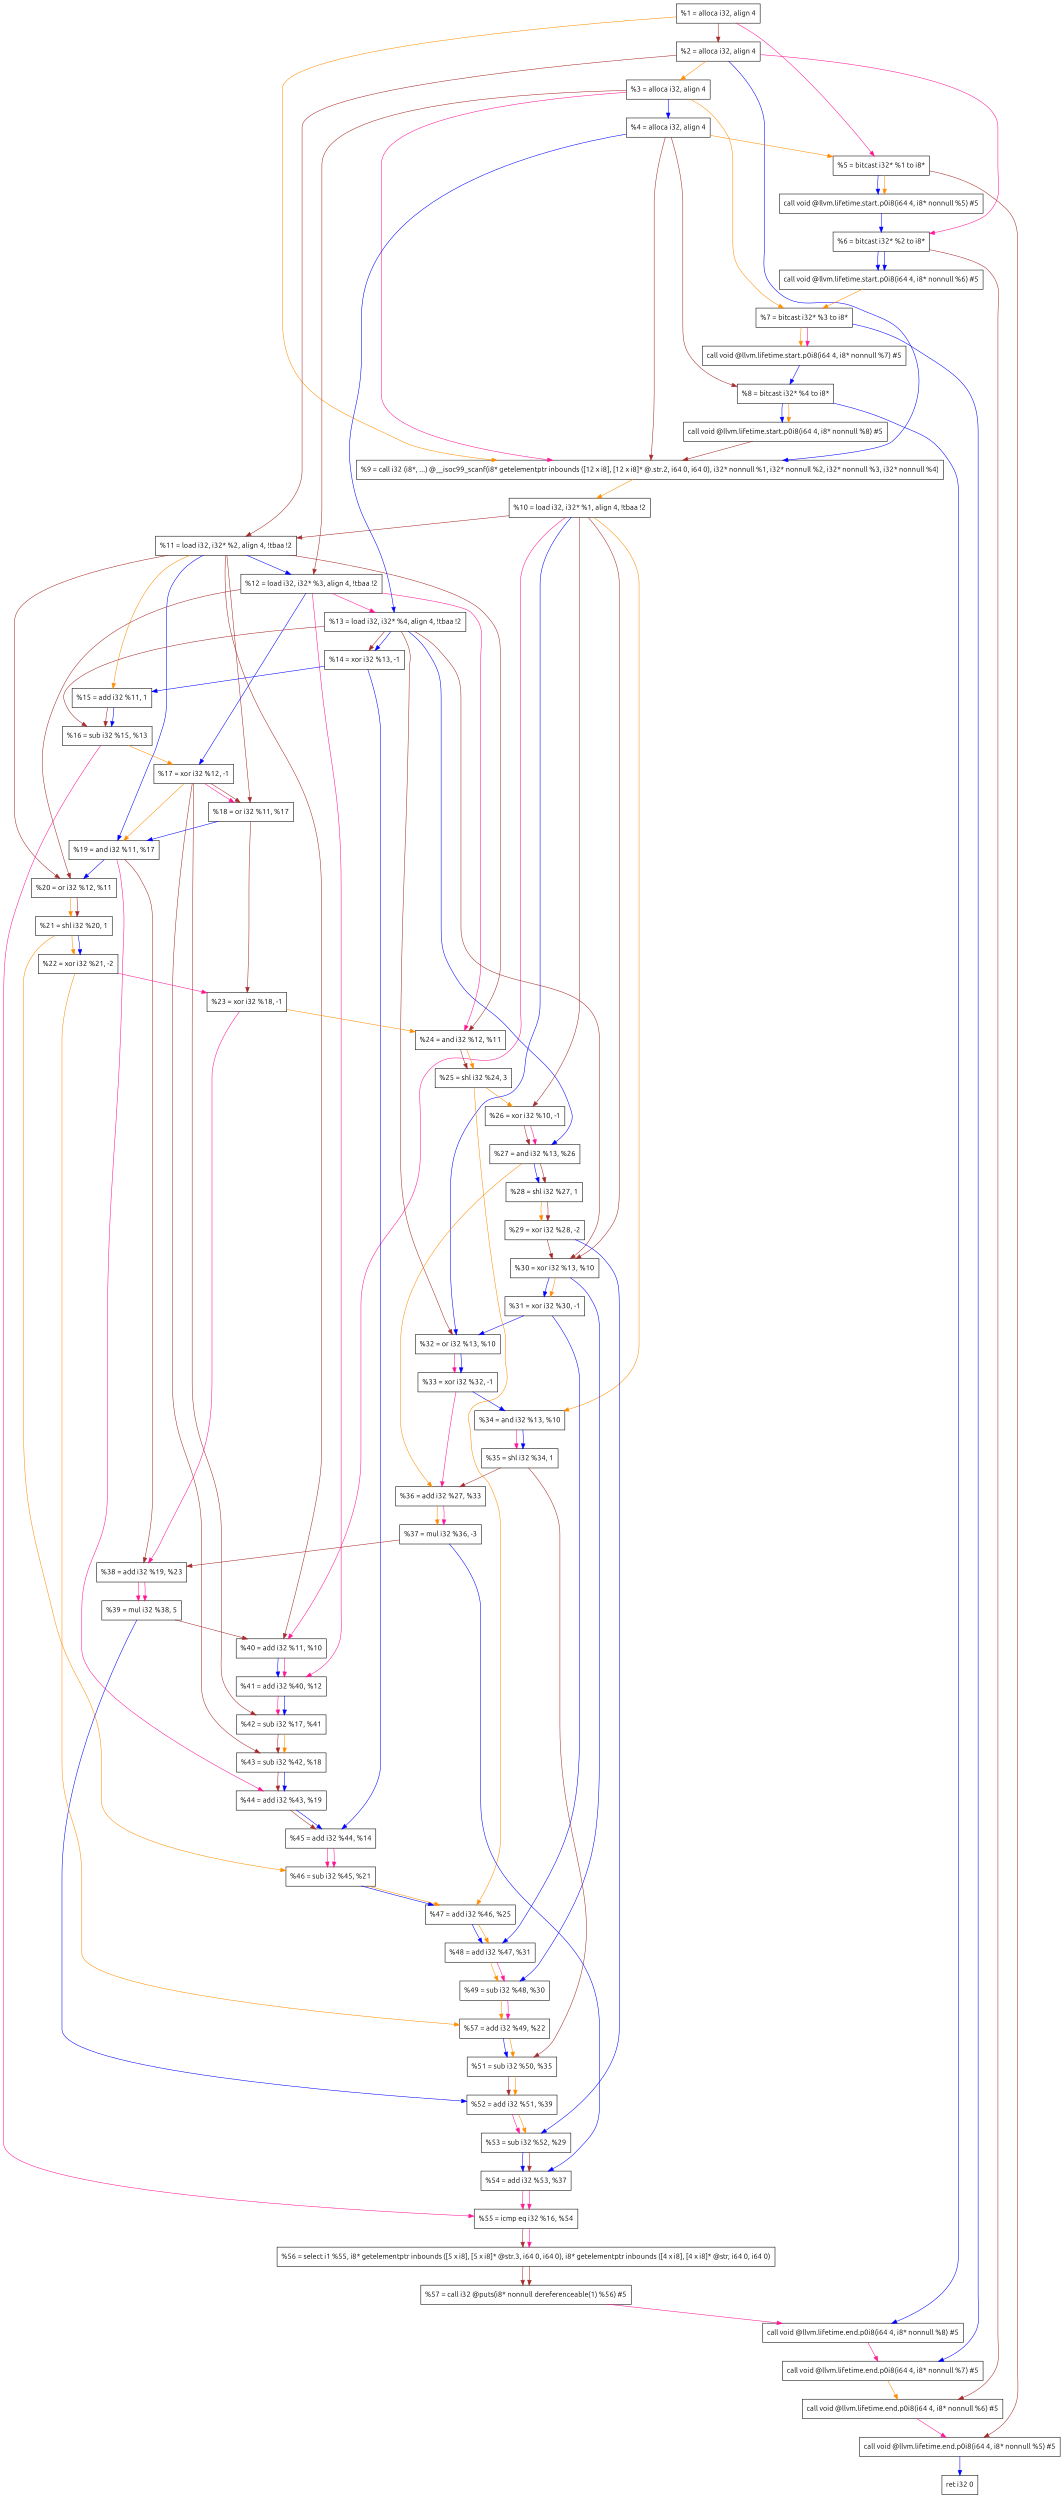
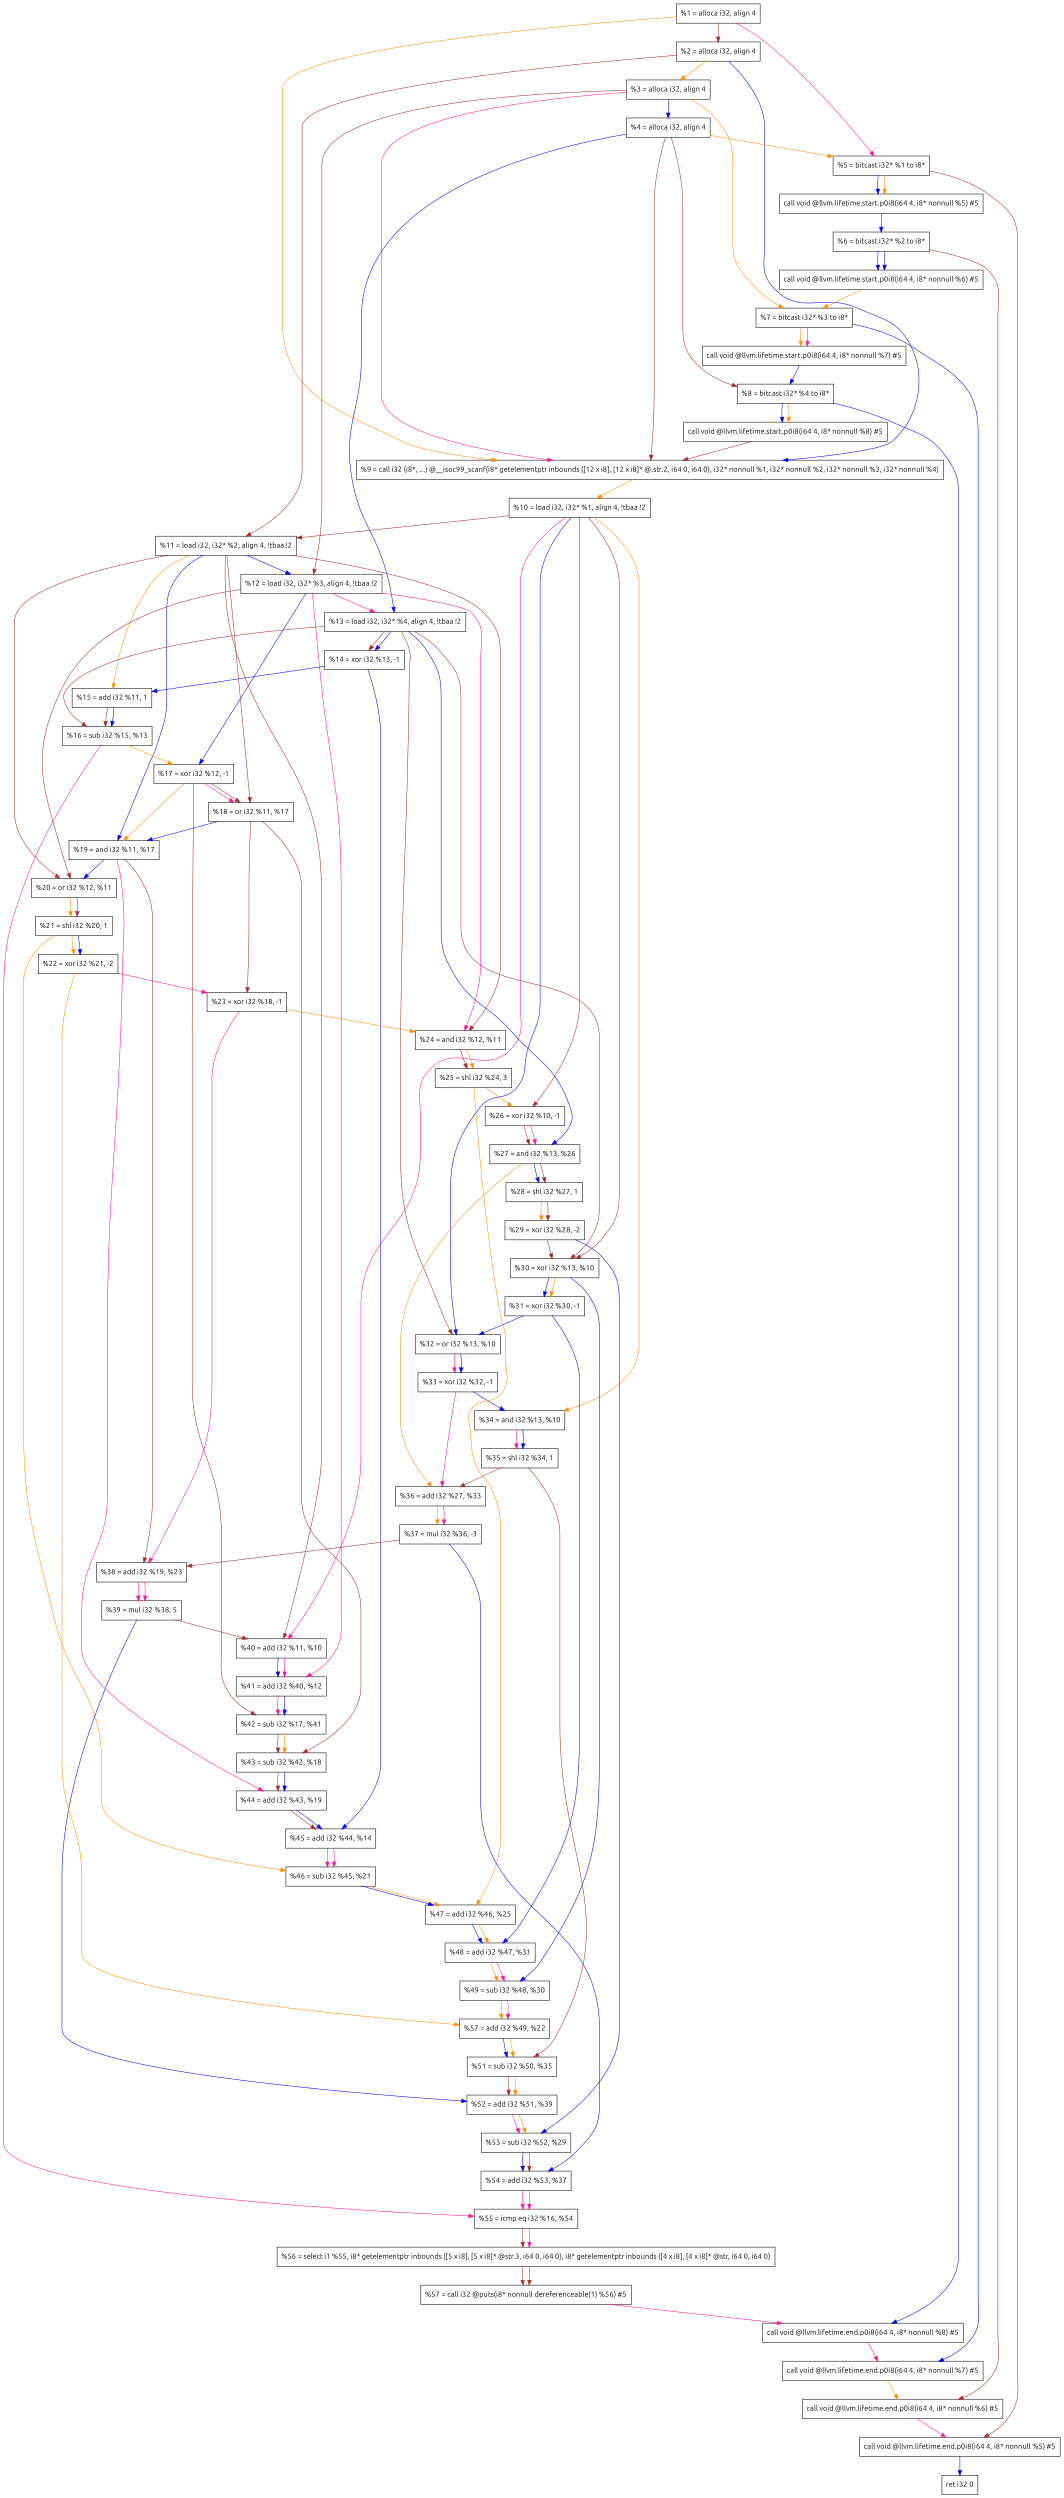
(959, 91) -> none
(172, 1280) -> (302, 1301)
